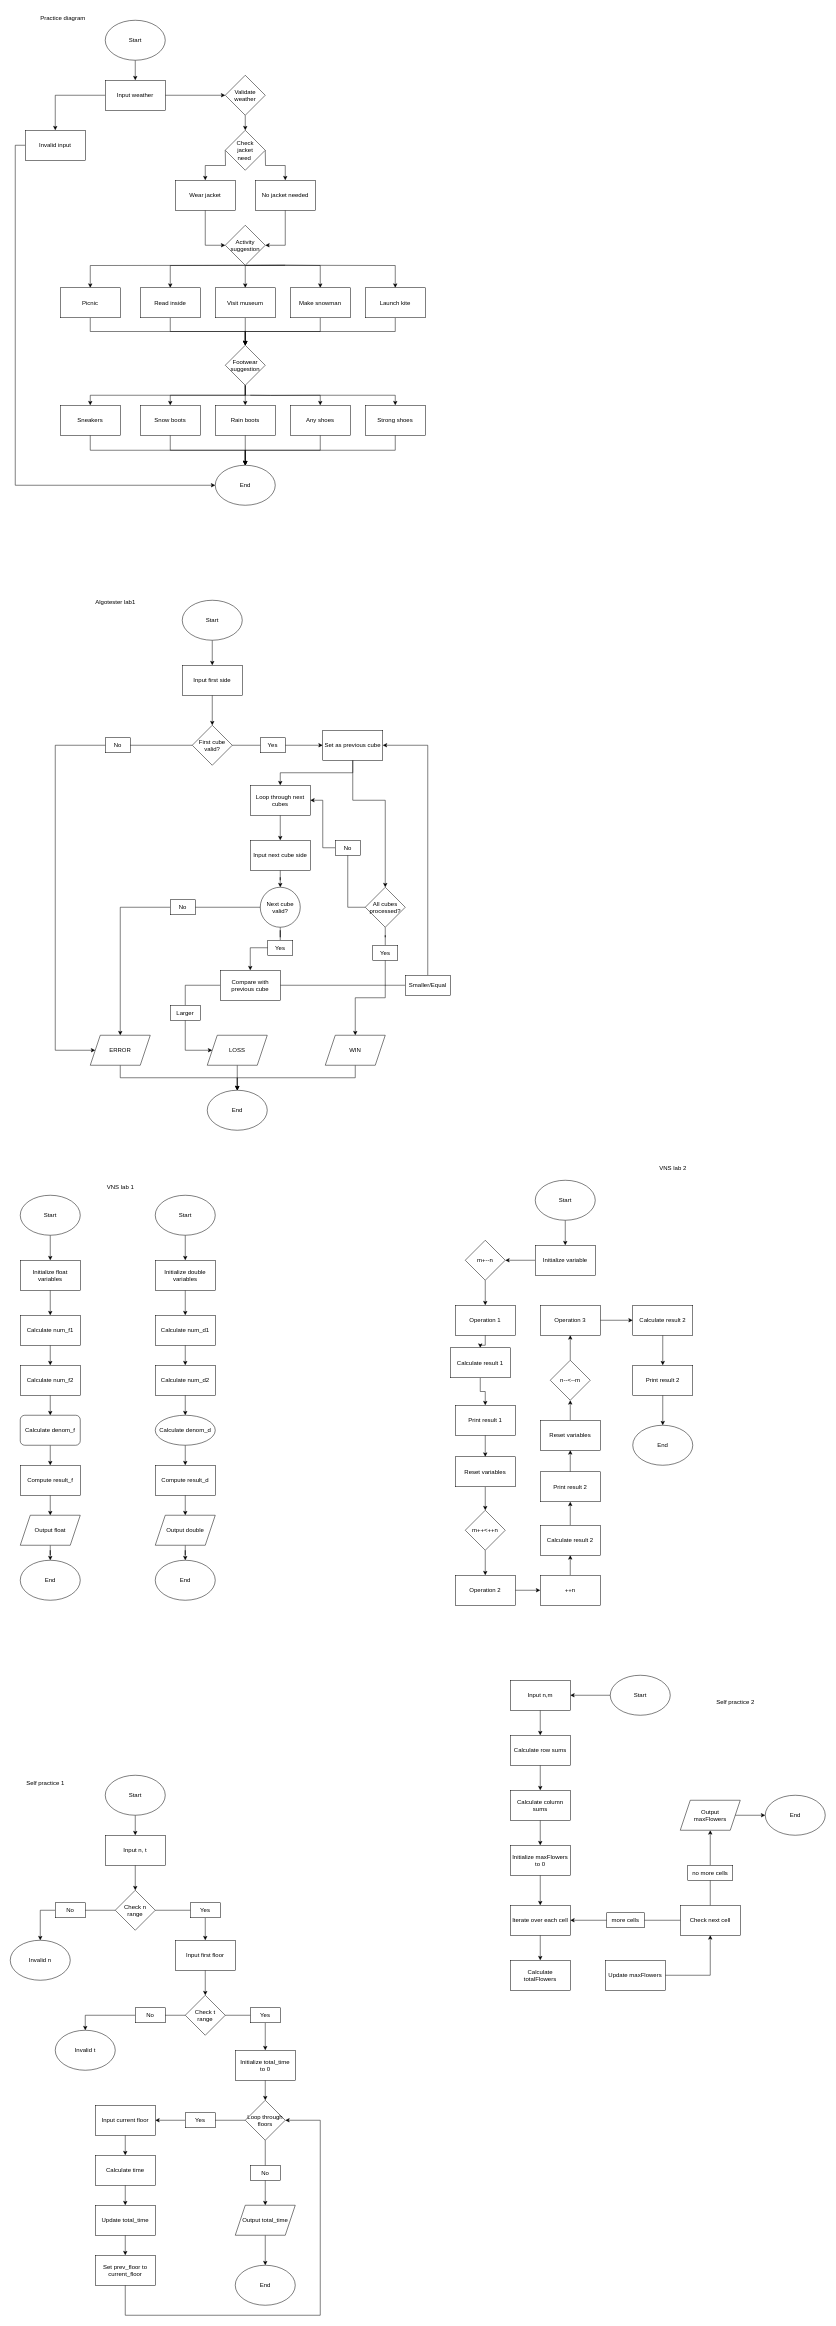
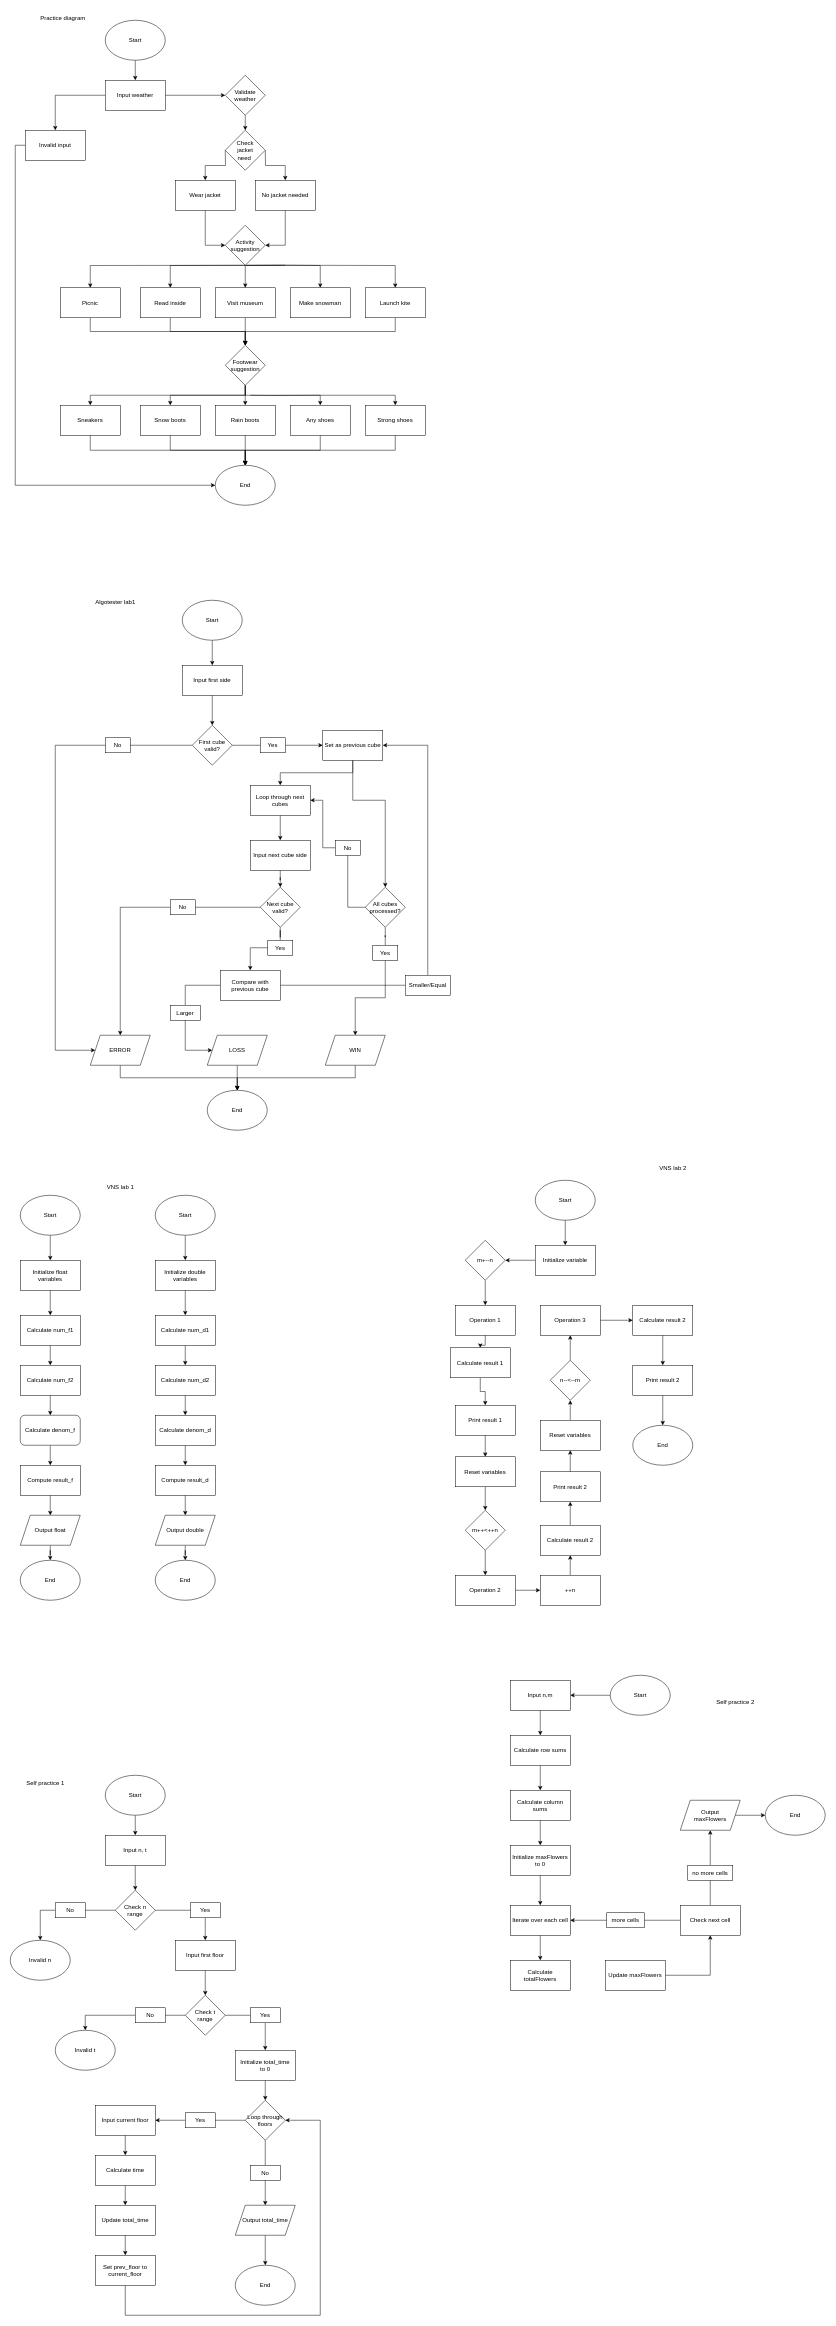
(320, 323) -> none
(280, 907) -> (280, 907)
(185, 1430) -> (185, 1430)
